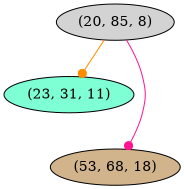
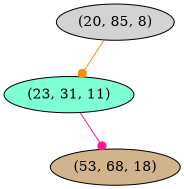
(145, 91) -> (90, 128)
